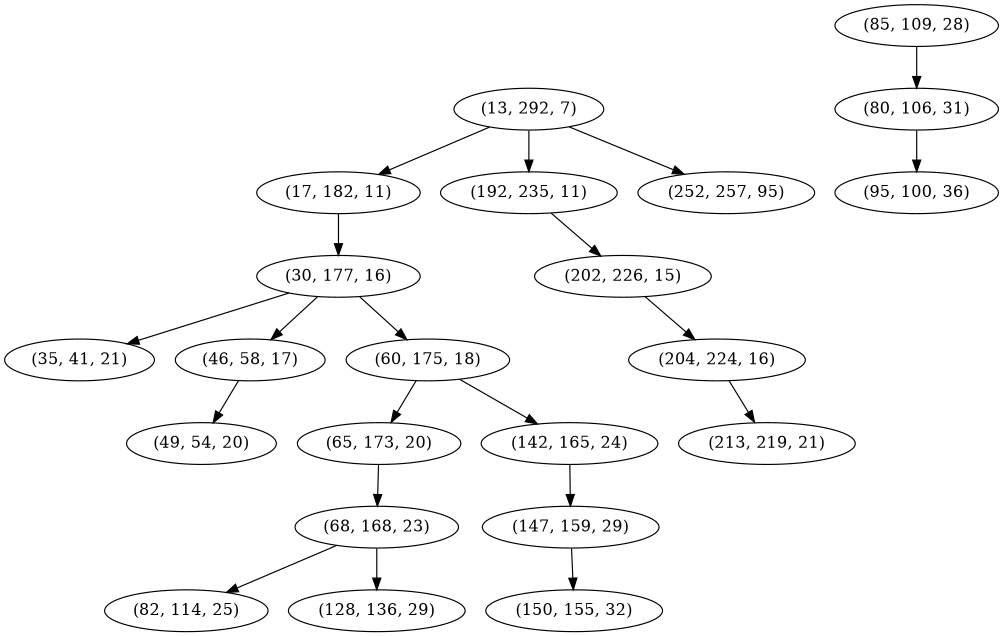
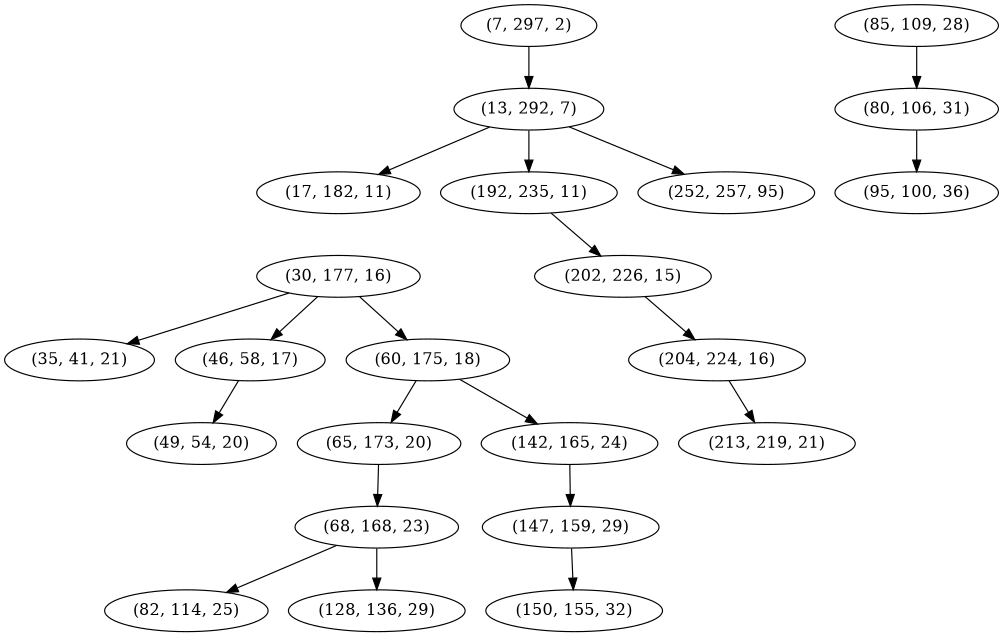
none -> (529, 26)
(338, 229) -> none
